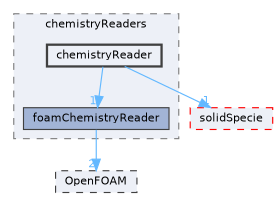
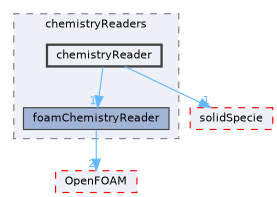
(96, 182) -> (96, 182)
